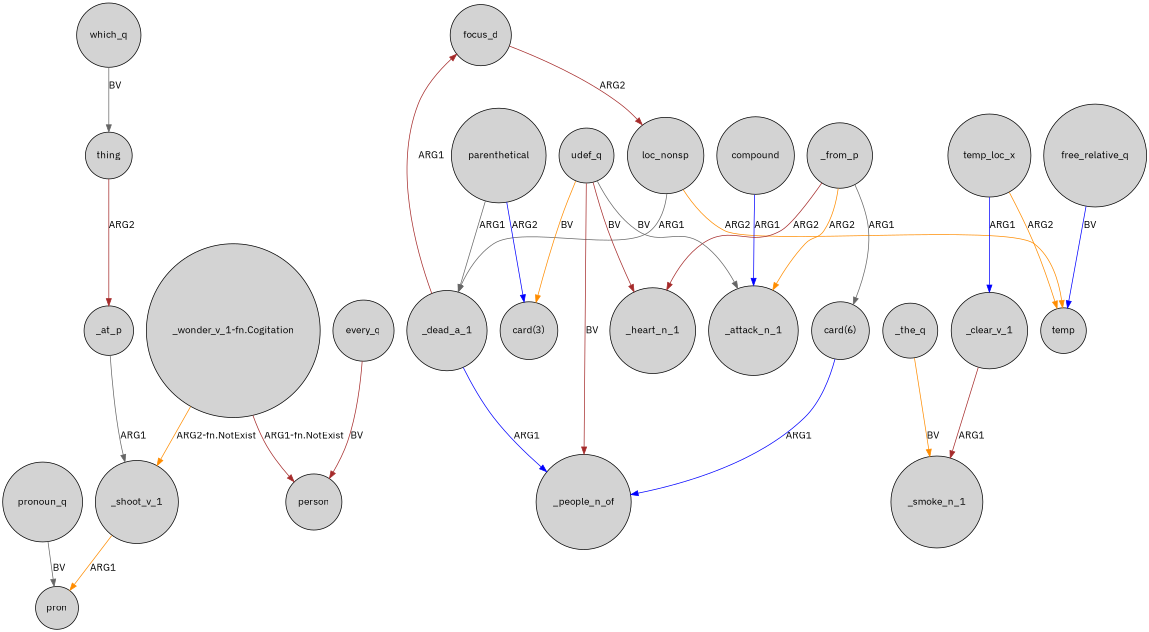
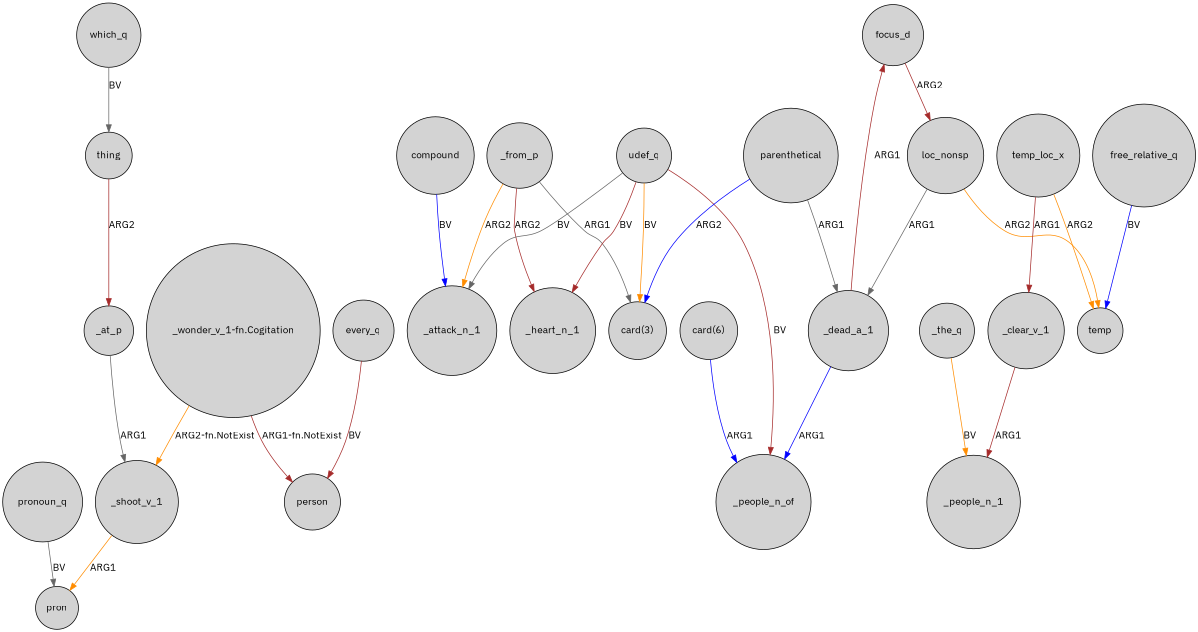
(767, 225) -> (446, 225)
(869, 241) -> (590, 235)
(989, 241) -> (1032, 241)
(937, 502) -> (974, 502)
